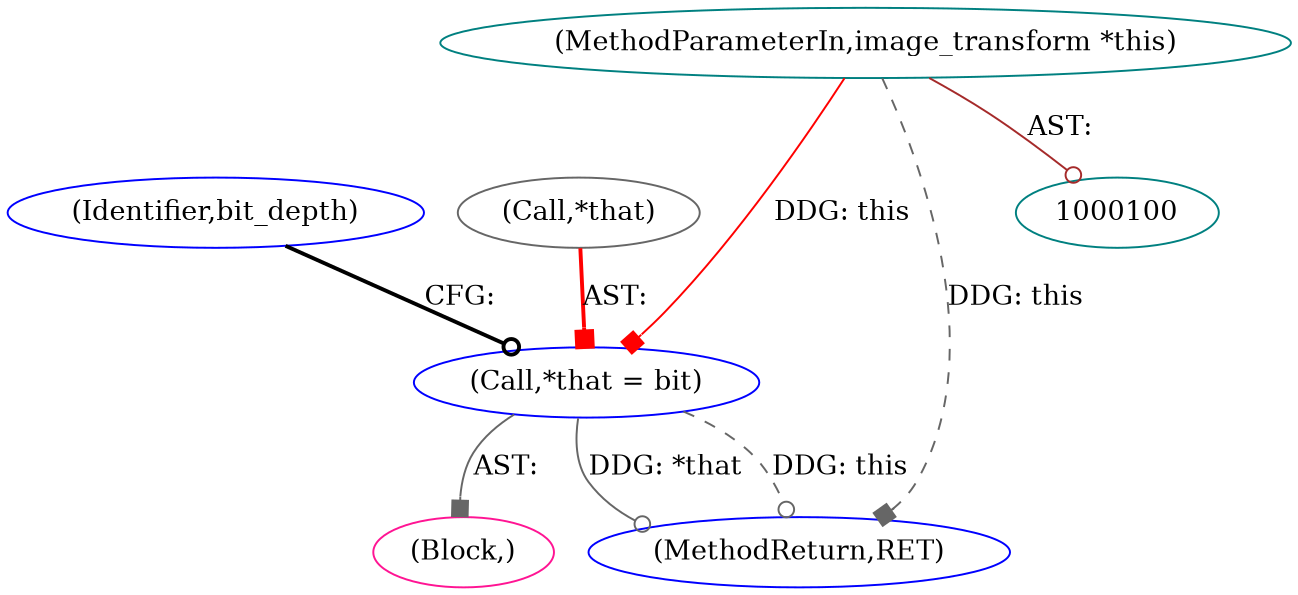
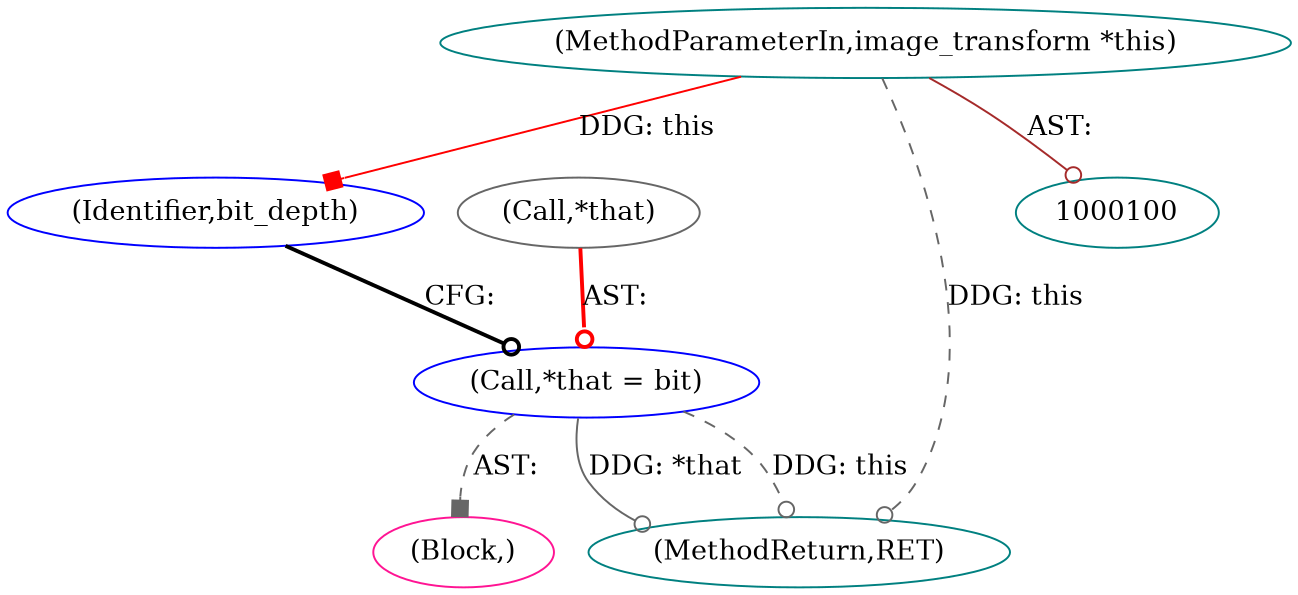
(750, 212) -> (543, 127)
(582, 288) -> (582, 288)
(946, 297) -> (946, 297)
(476, 448) -> (476, 448)
(799, 552) -> (799, 552)
